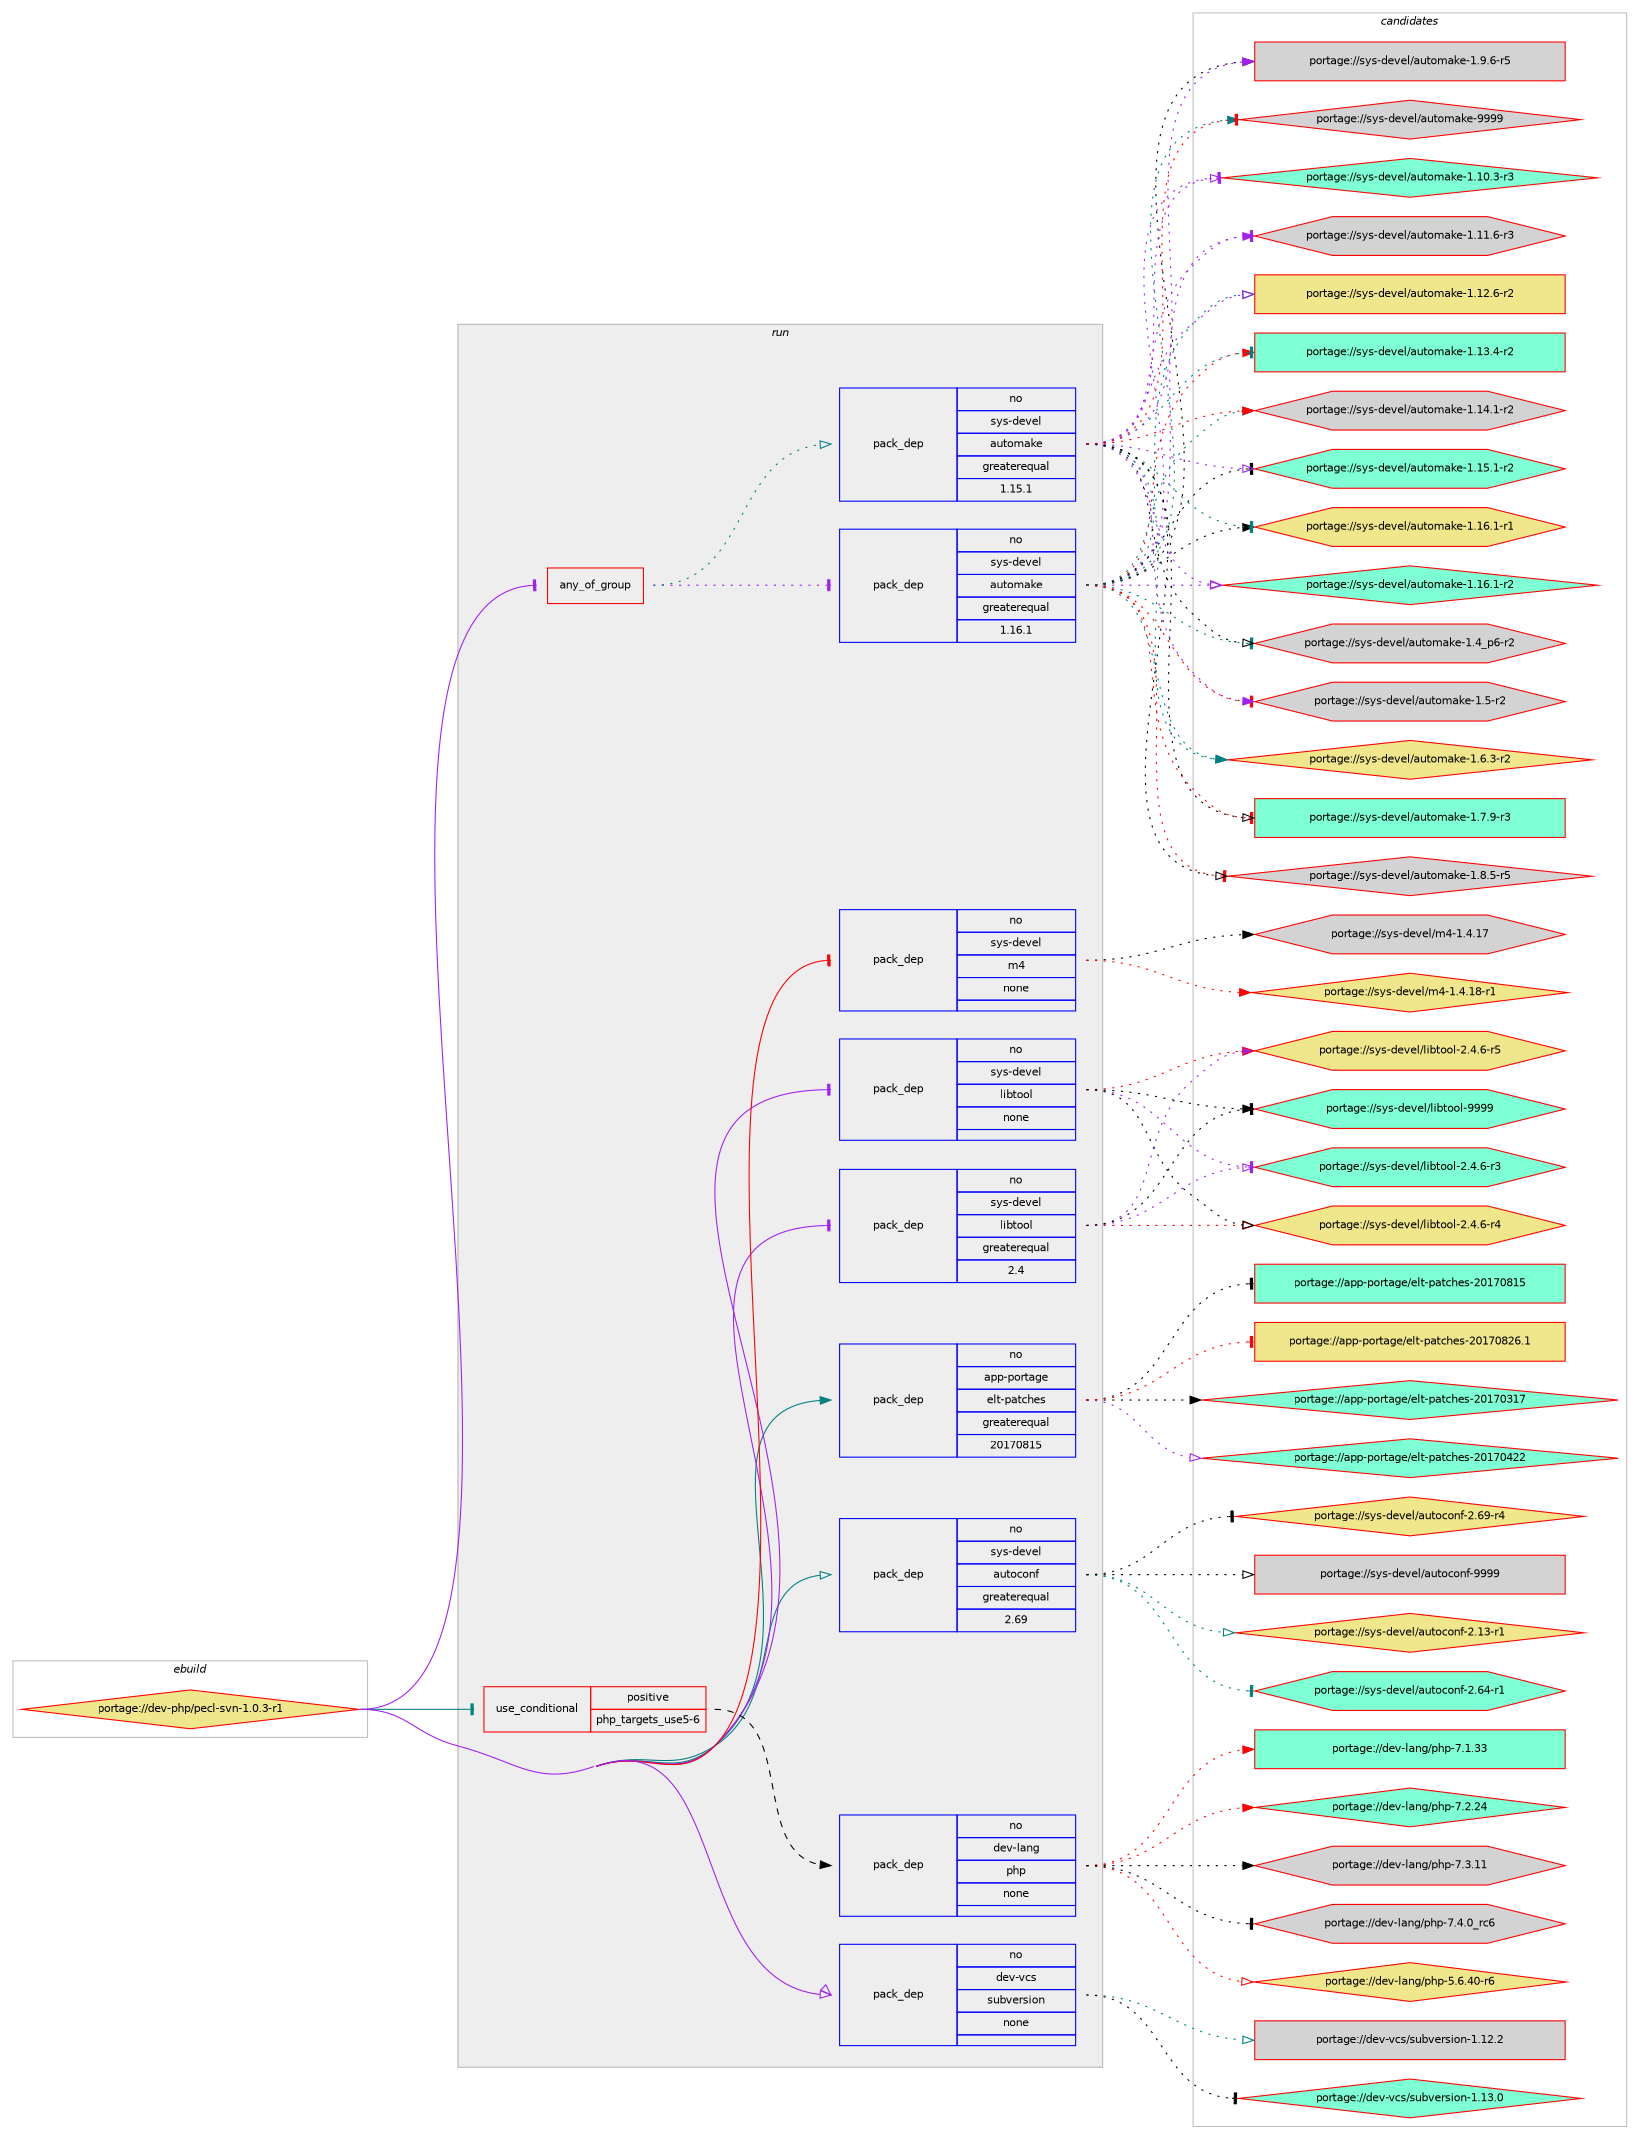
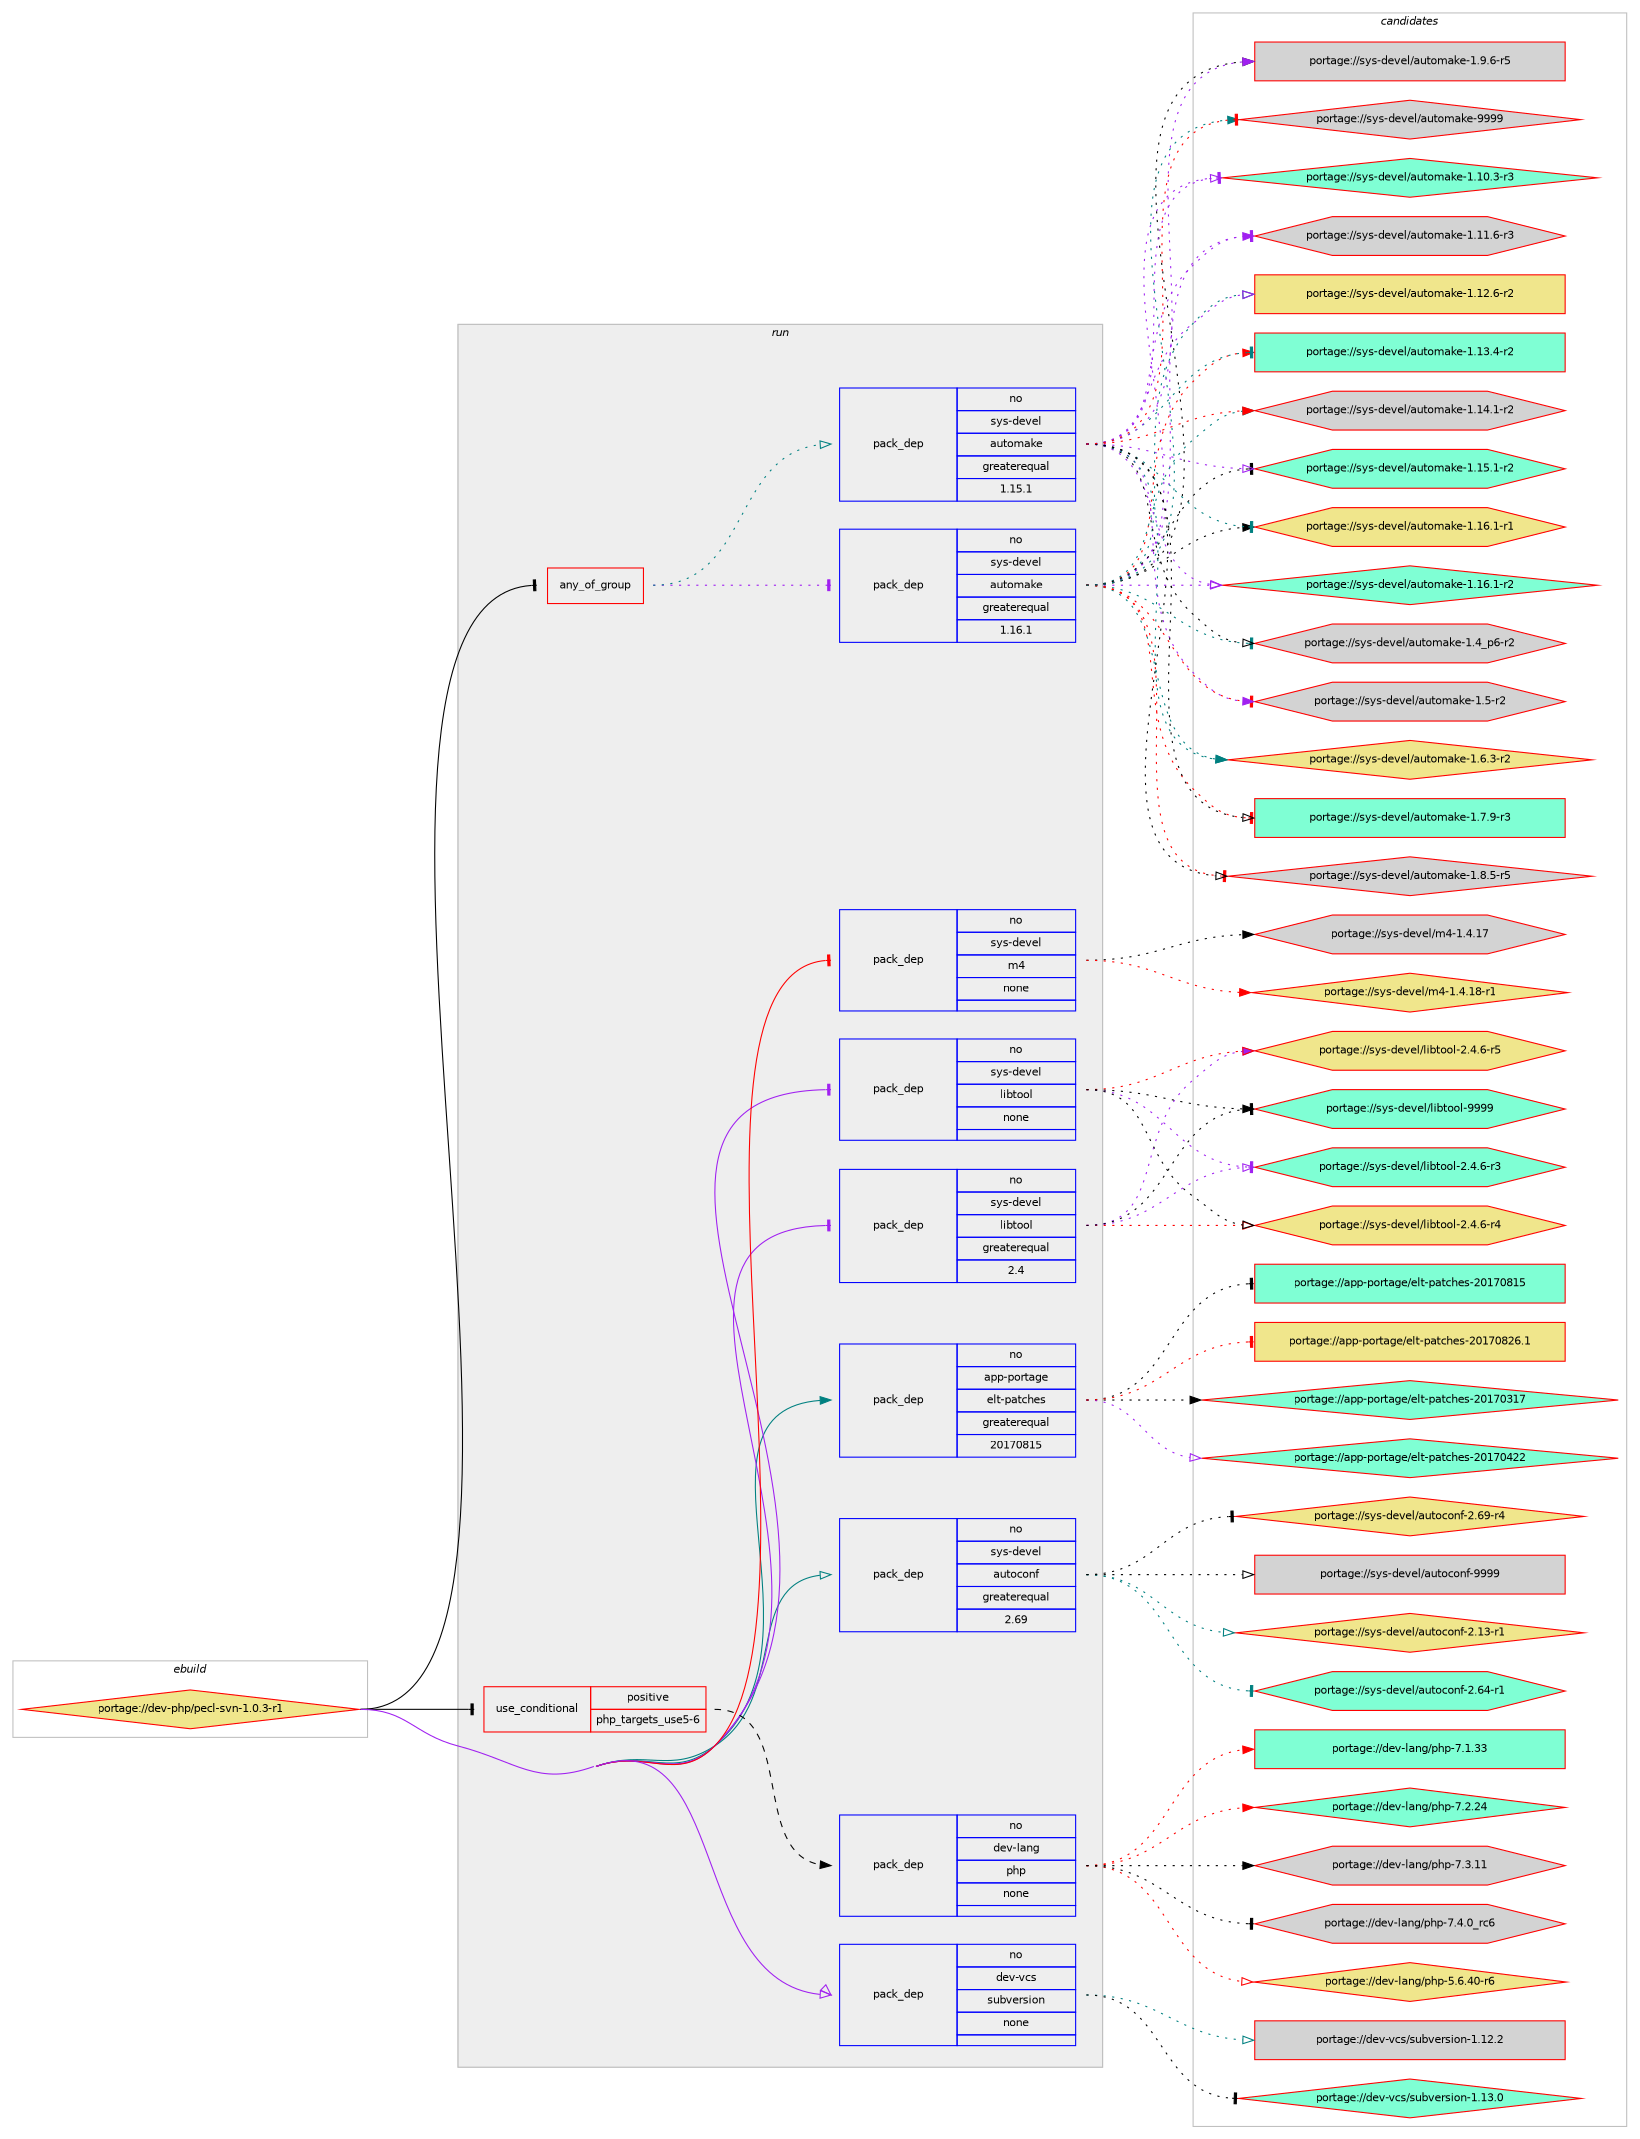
(449, 1150) -> (449, 1150)
(415, 1709) -> (415, 1709)
